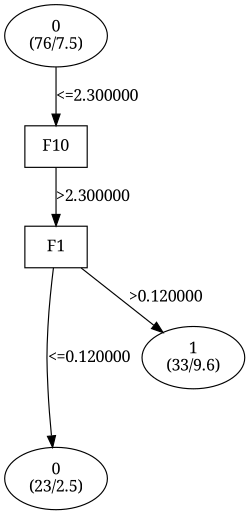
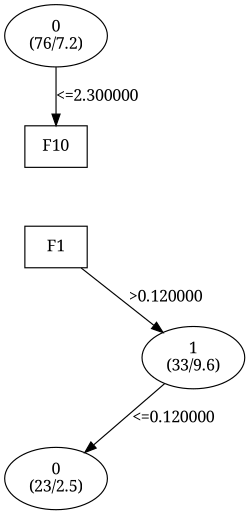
(56, 36) -> (56, 36)
(56, 191) -> none
(47, 352) -> (129, 414)
